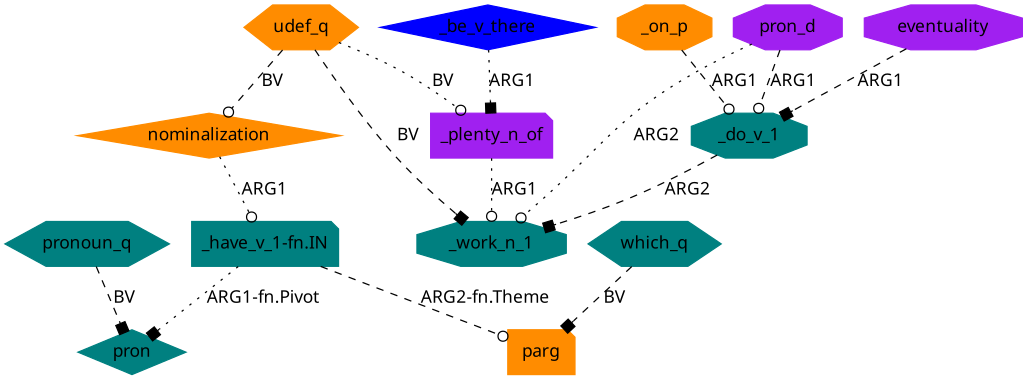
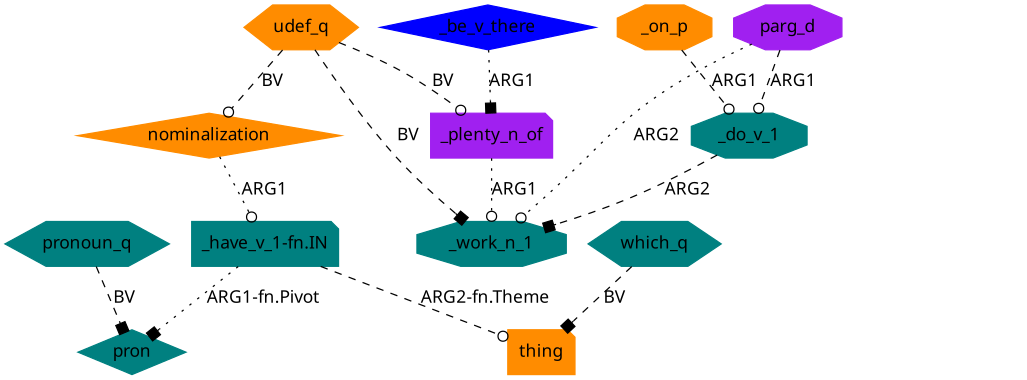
(788, 27) -> (788, 27)
(943, 27) -> none
(400, 70) -> (400, 70)
(541, 352) -> (541, 352)
